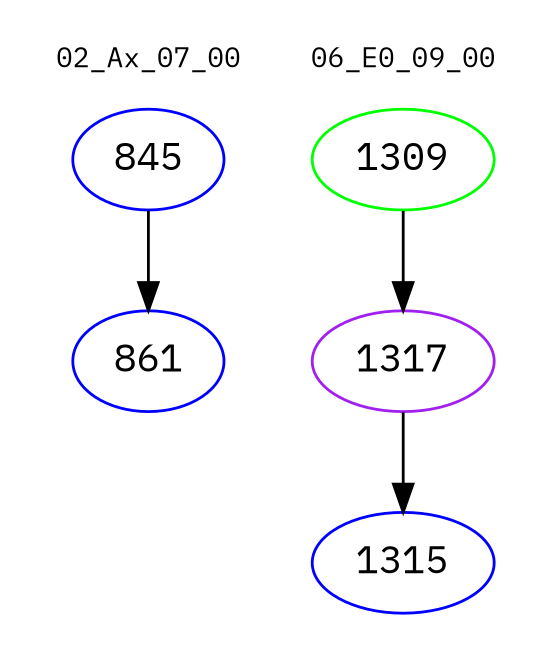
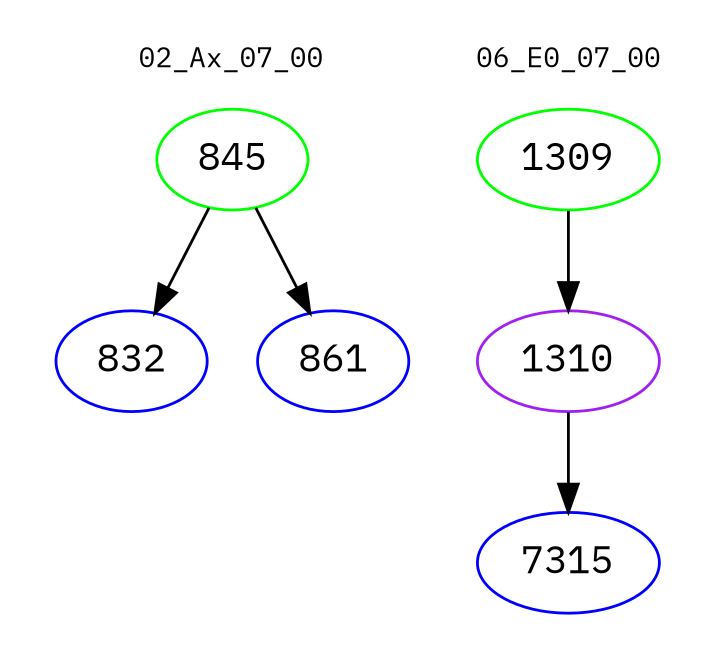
(405, 60) -> (570, 60)
(148, 160) -> (232, 160)
none -> (132, 361)
(403, 361) -> (568, 361)
(403, 563) -> (568, 563)
